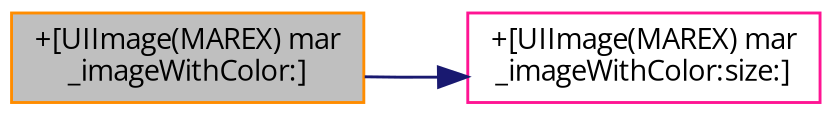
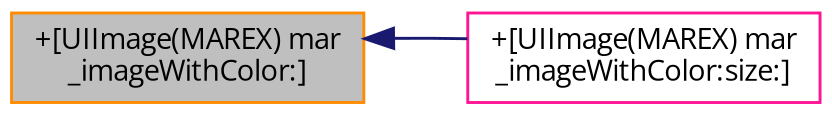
(401, 77) -> (431, 38)
